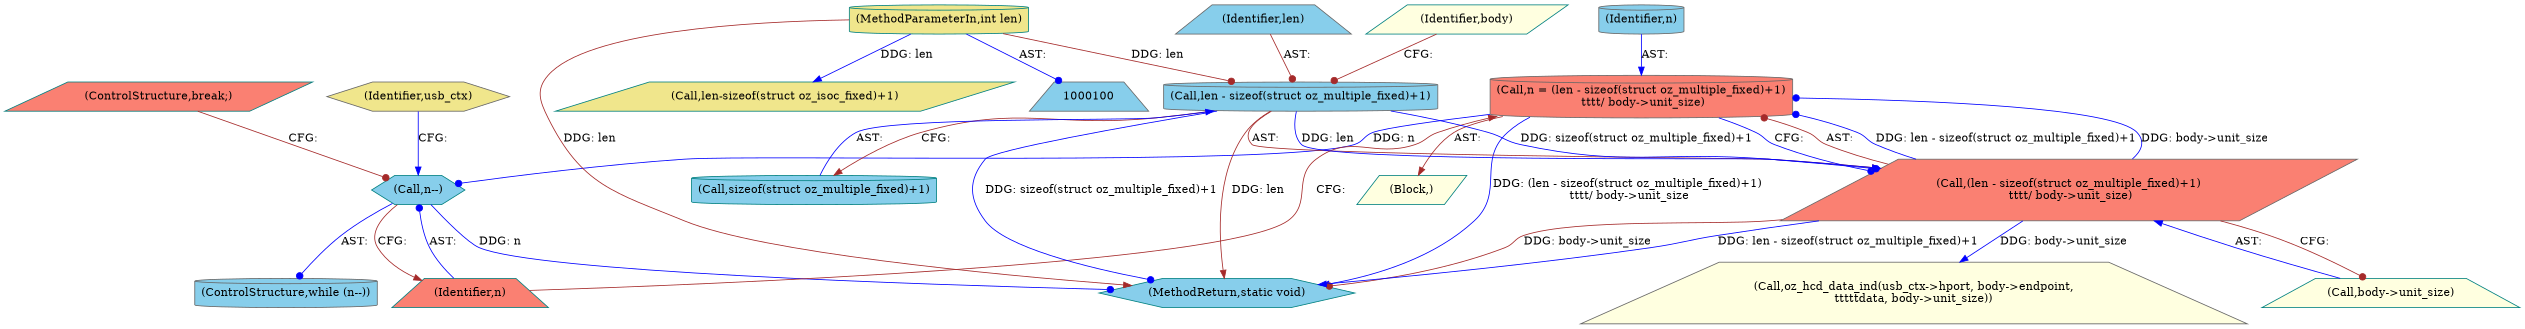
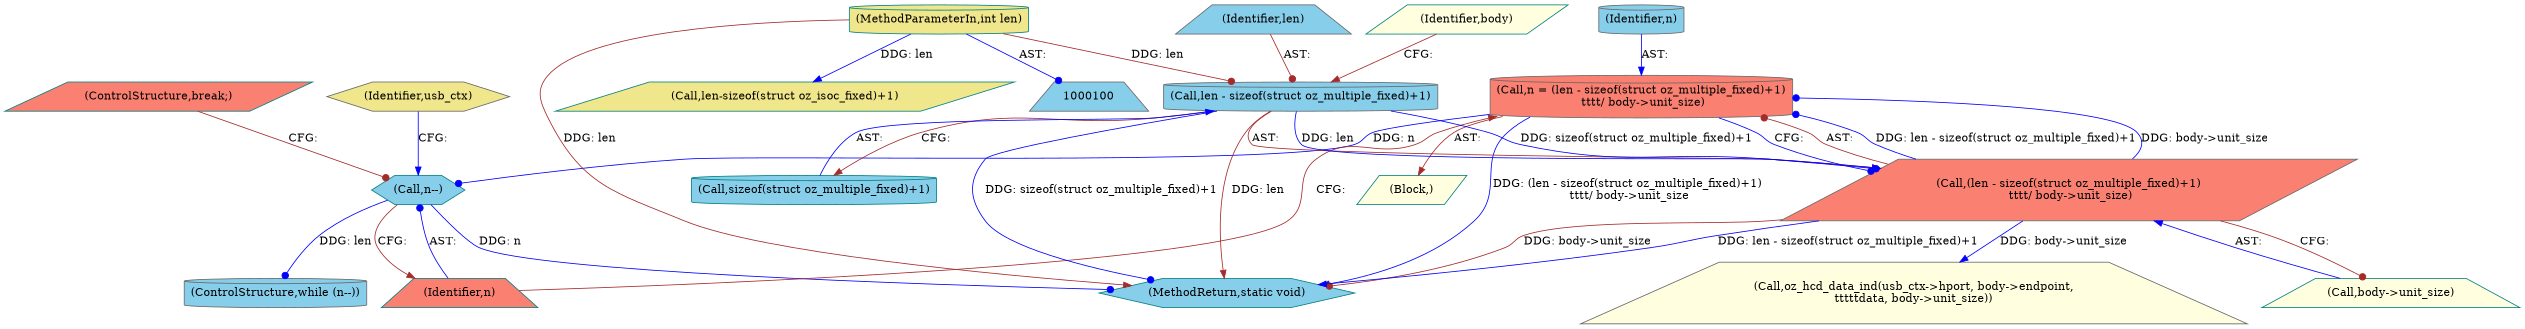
(1387, 57) -> (1388, 56)
(357, 242) -> (346, 242)
